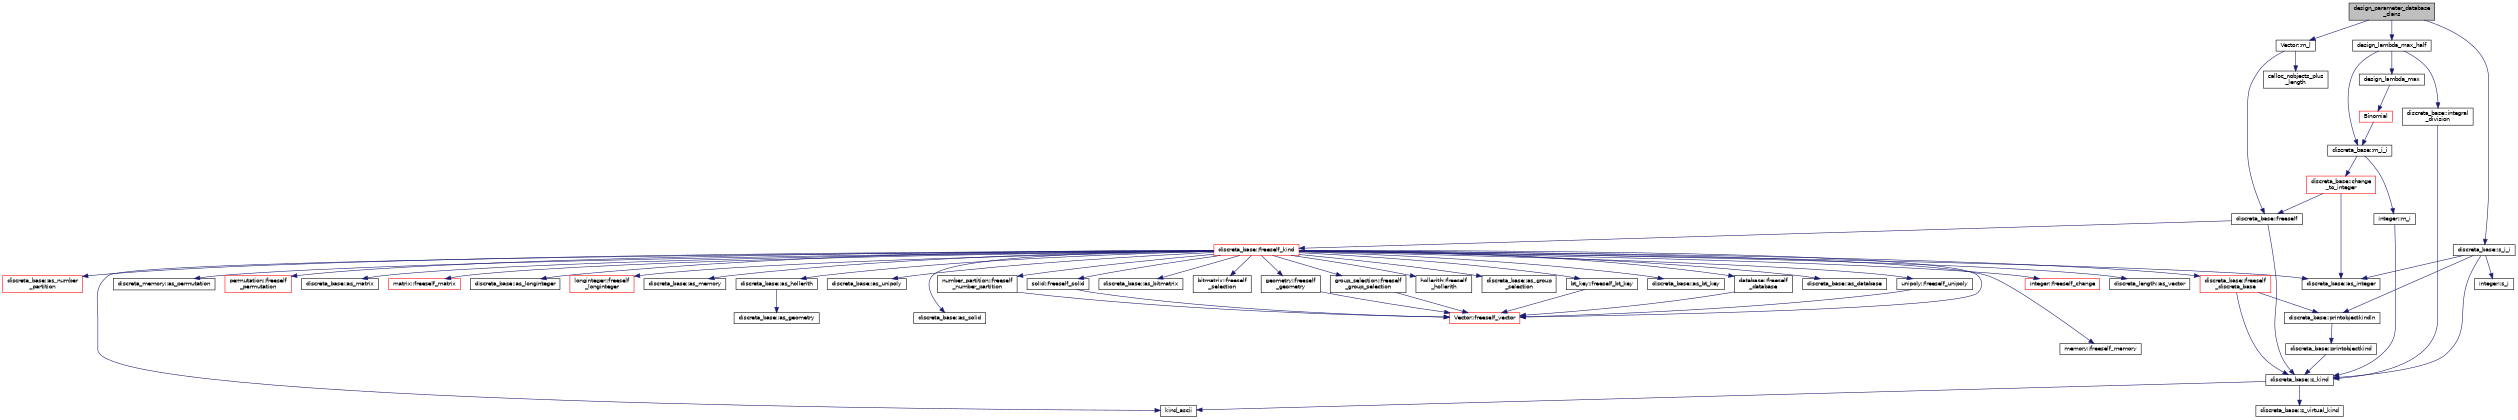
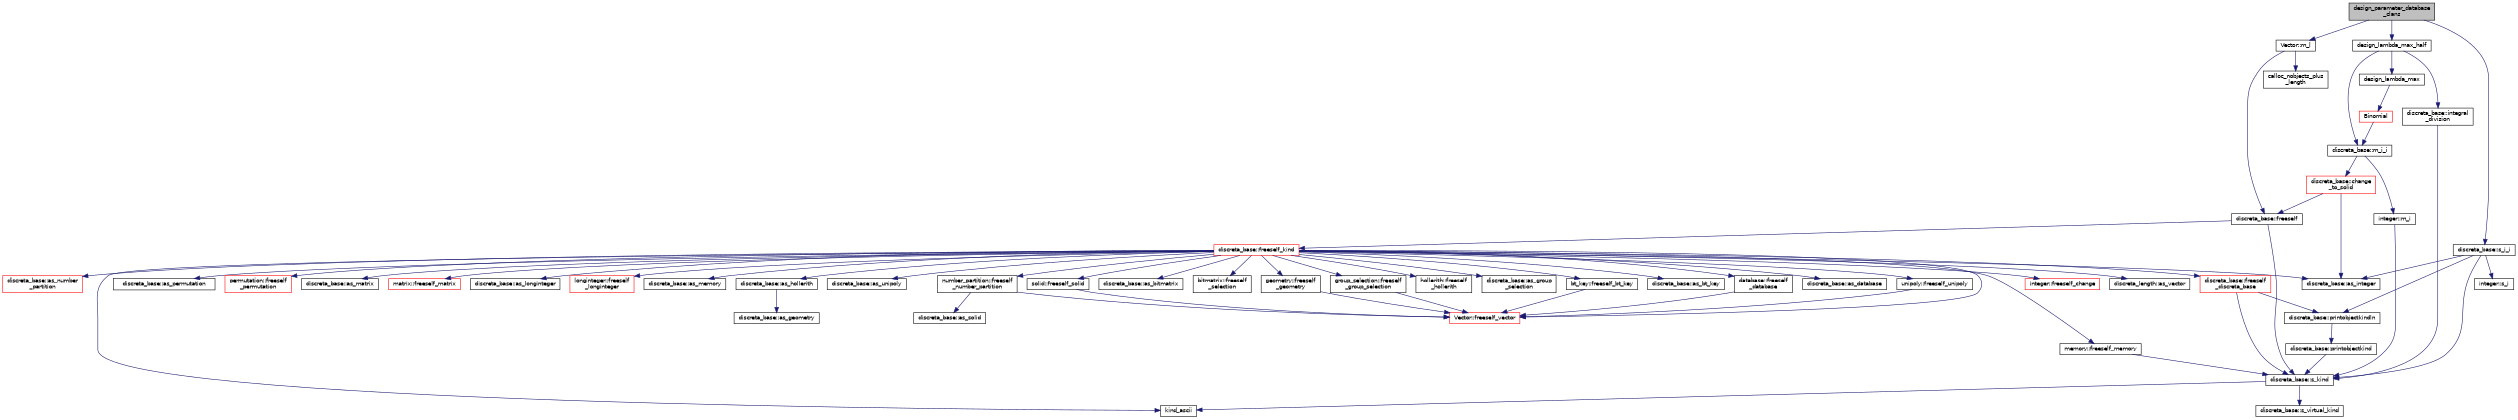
(2341, 185) -> (2341, 185)
(1053, 256) -> (964, 300)
(164, 284) -> (164, 284)
none -> (2197, 364)
